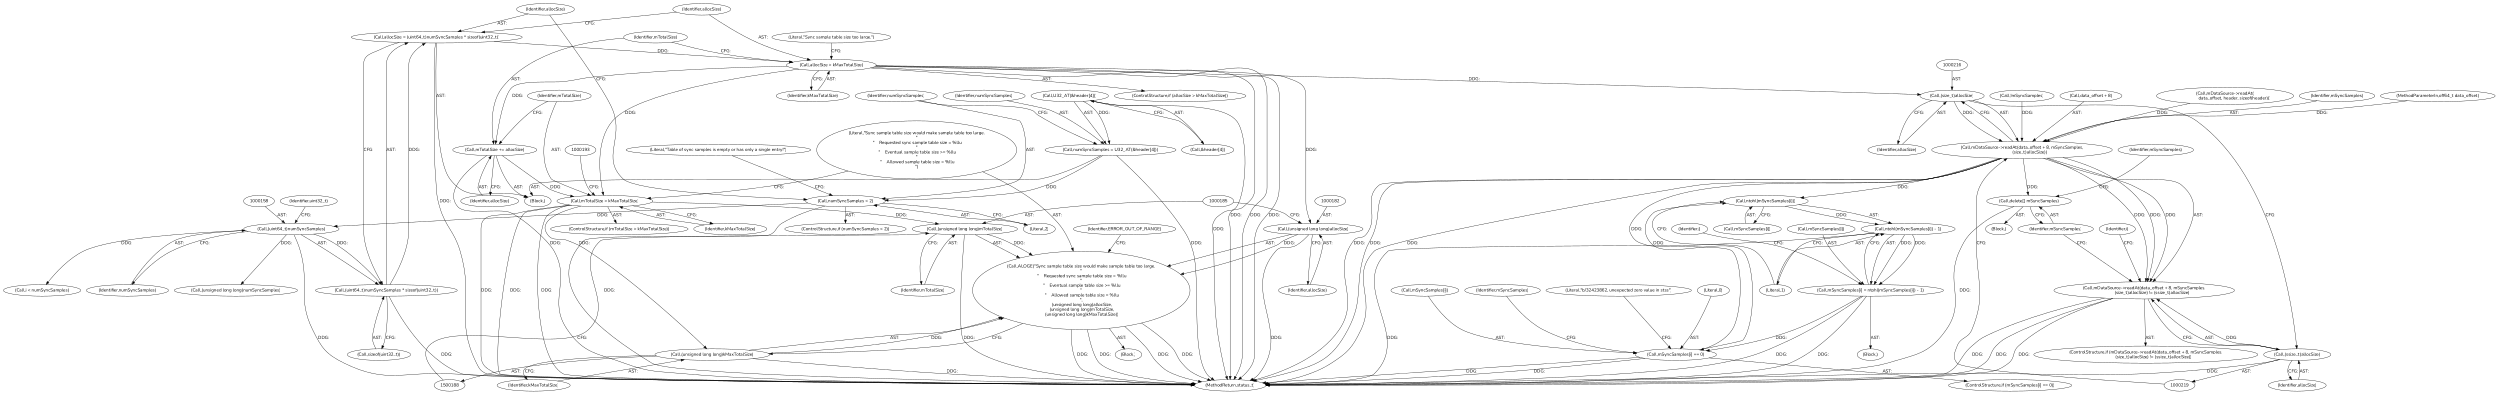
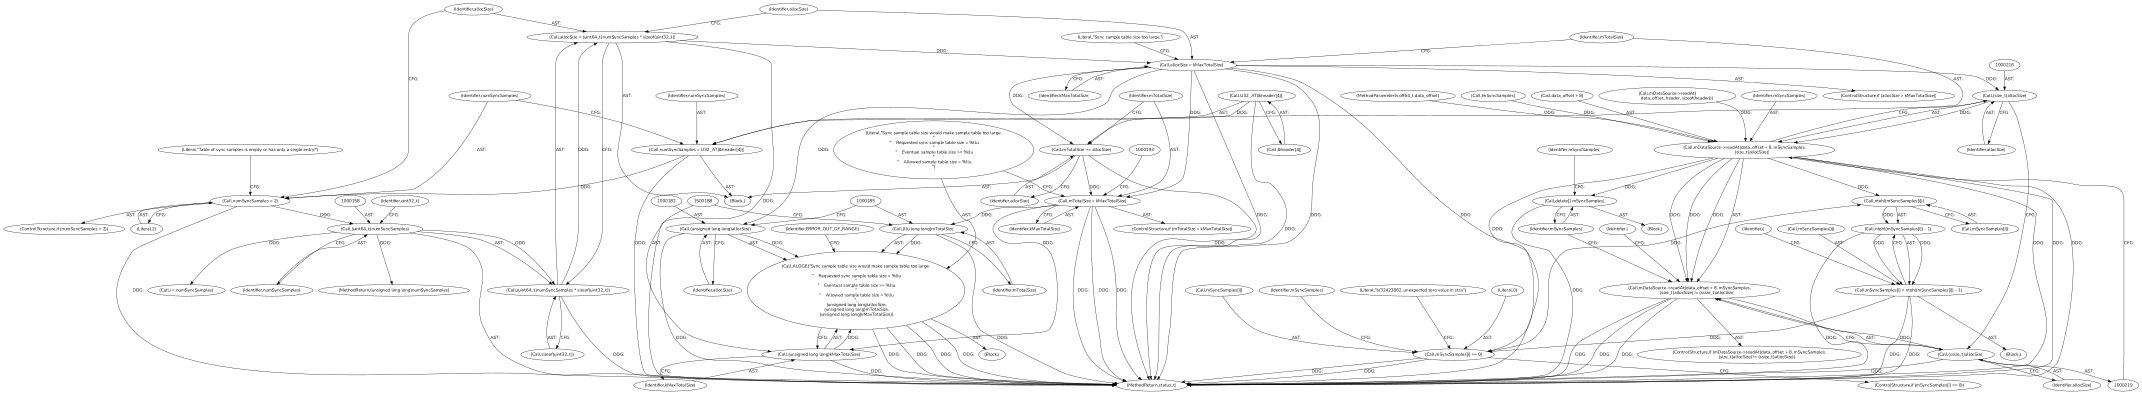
(965, 229) -> (924, 229)
(236, 290) -> (394, 290)
(1776, 290) -> none
(324, 338) -> (496, 338)
(560, 363) -> (660, 305)
(1888, 371) -> (1725, 371)
